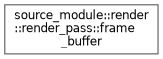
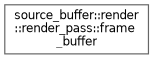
(81, 29) -> (77, 29)
